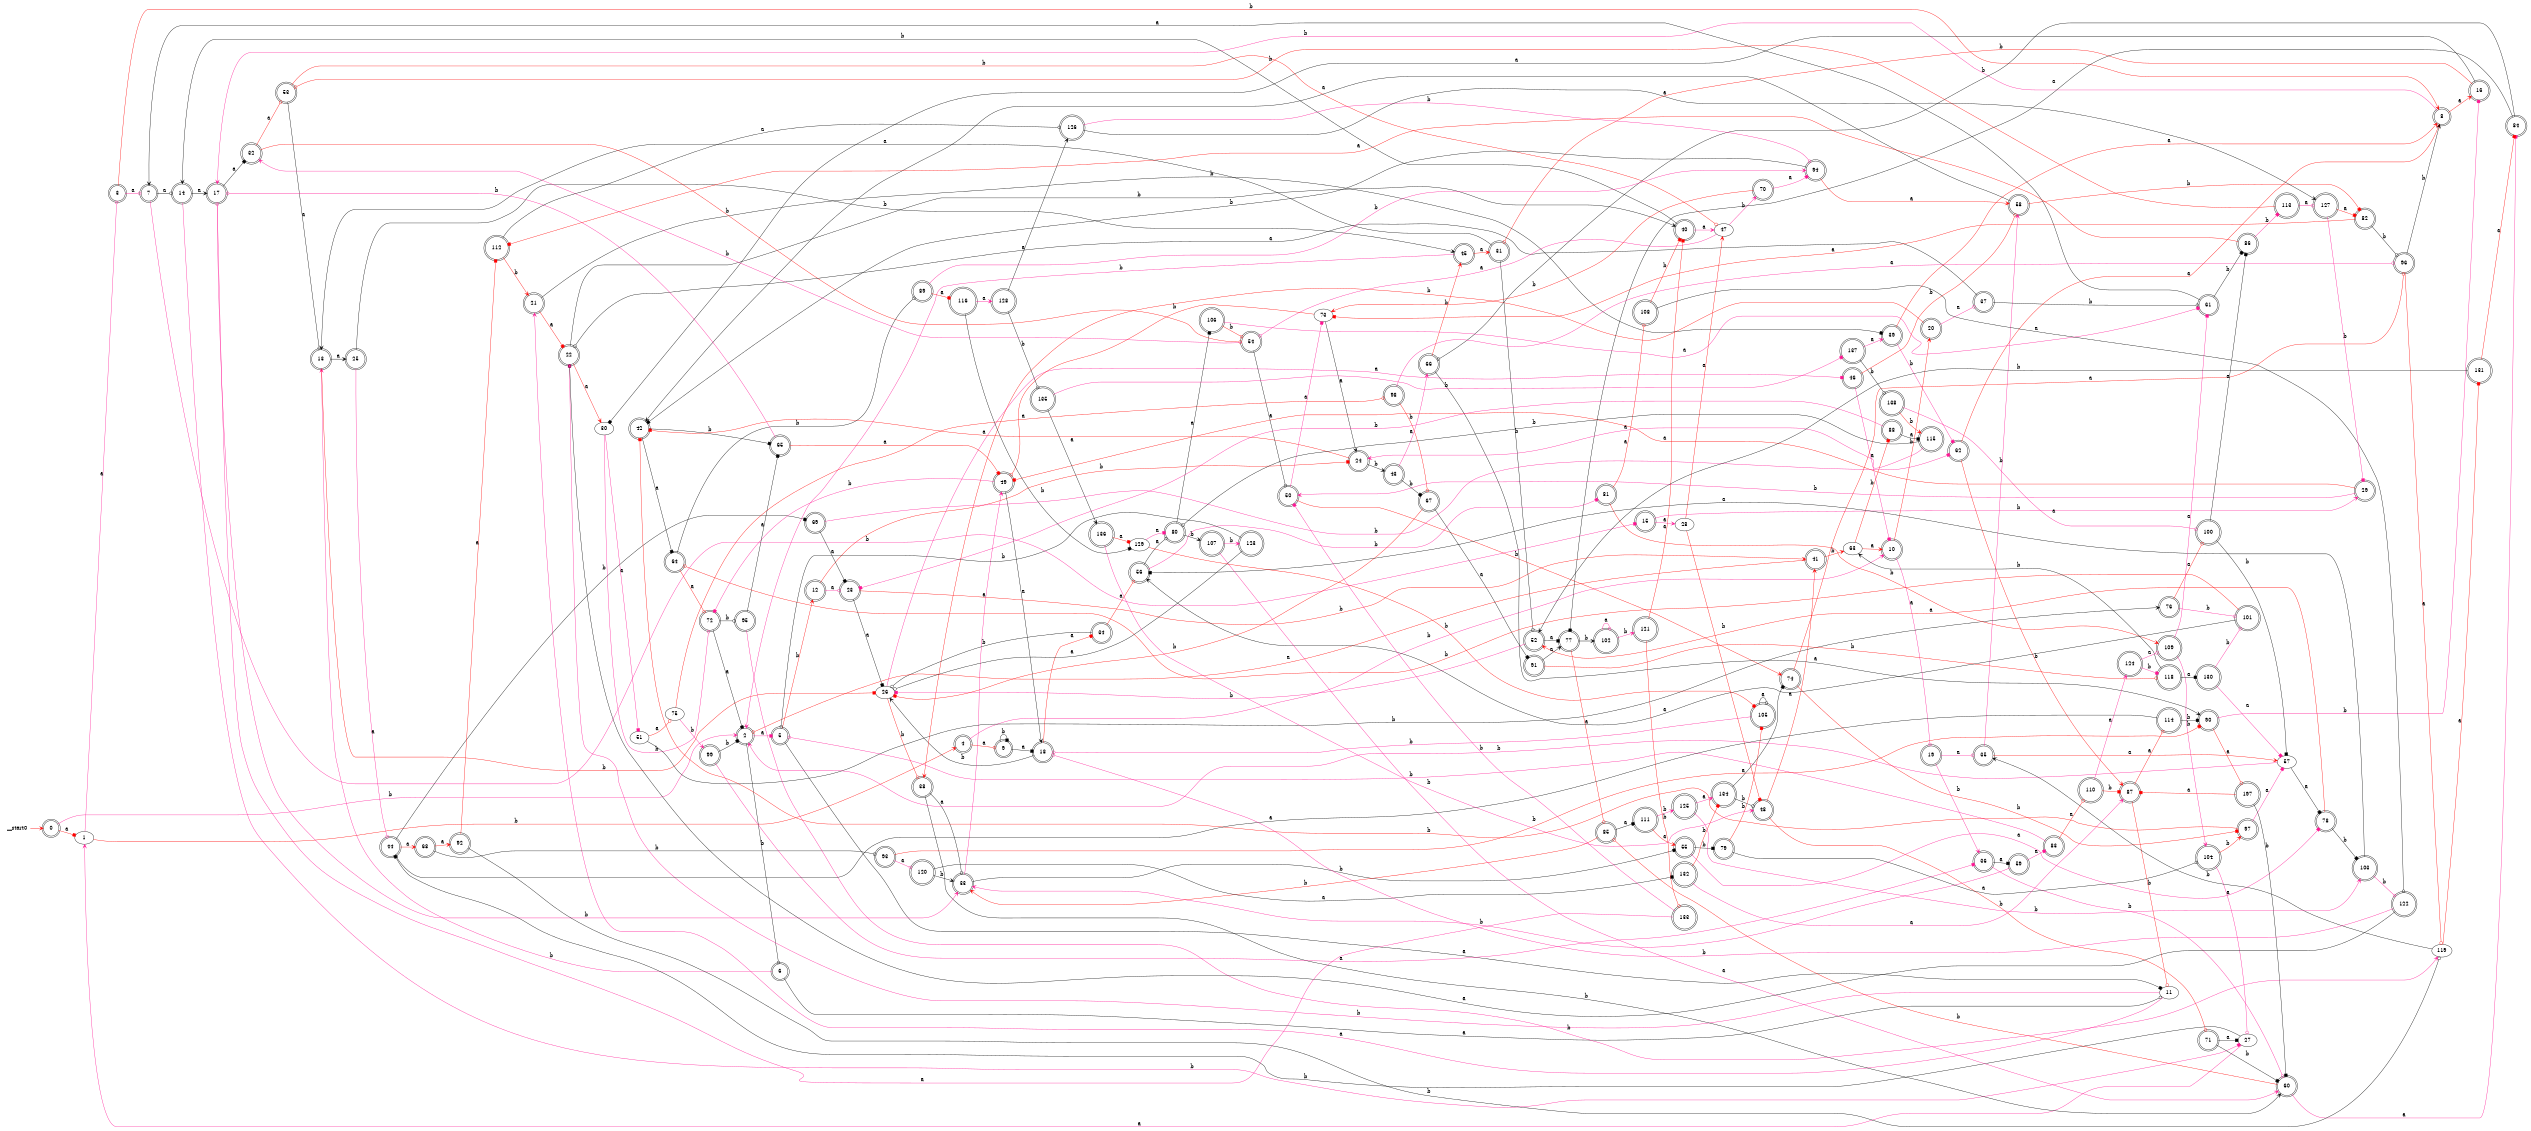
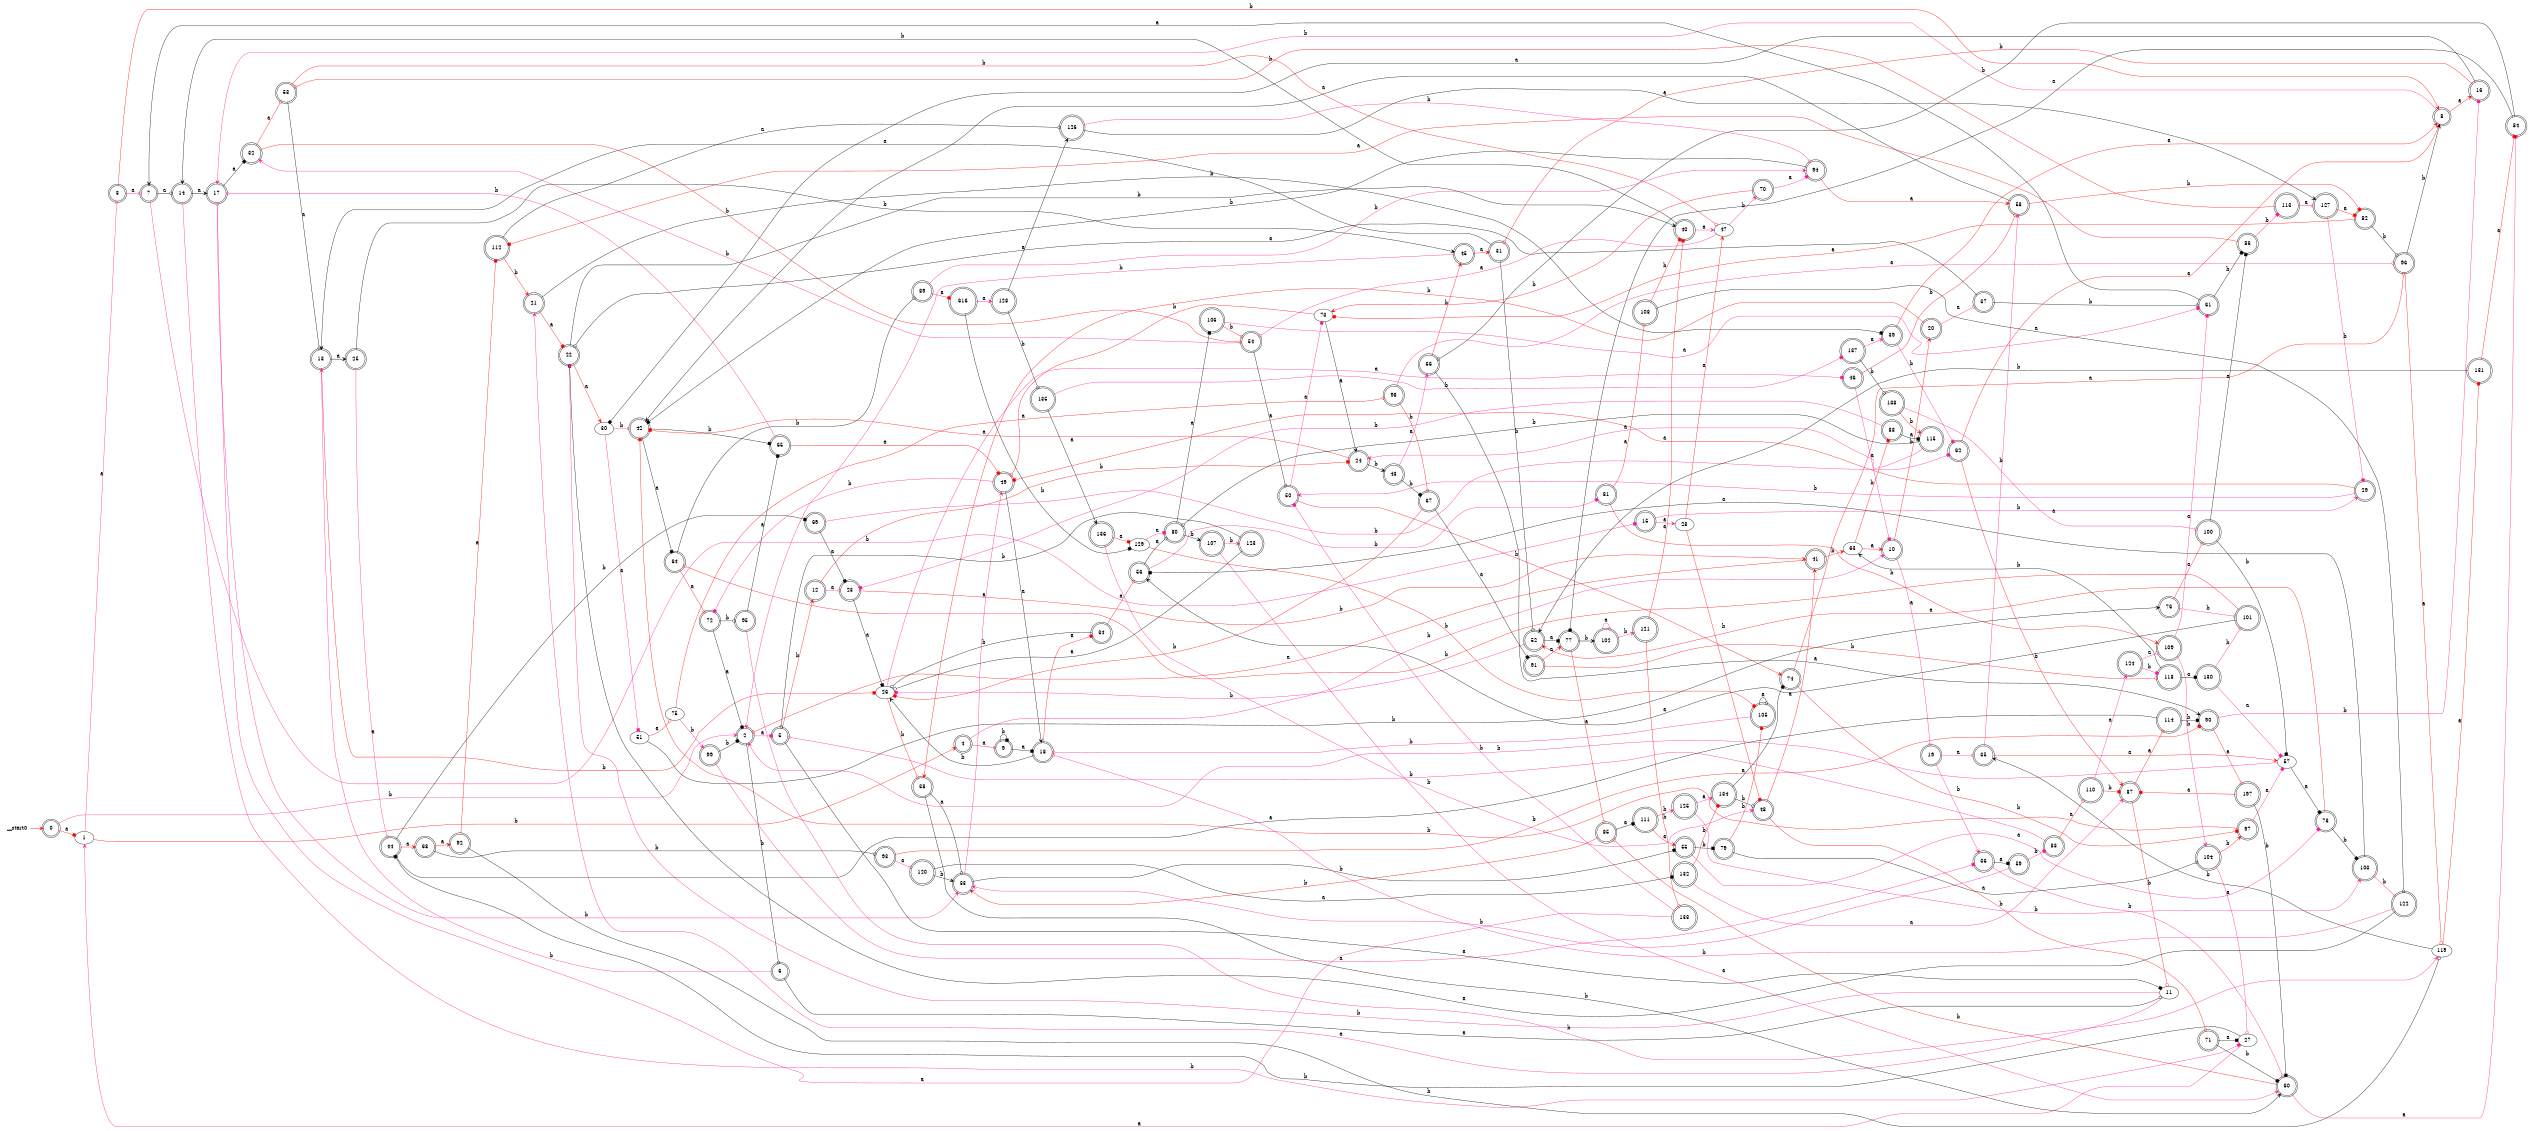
(963, 301) -> (963, 301)
(1550, 654) -> (1550, 654)
(614, 679) -> (620, 429)
(2036, 852) -> (2036, 852)
